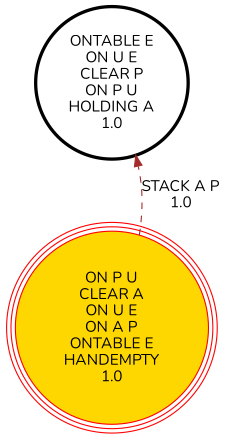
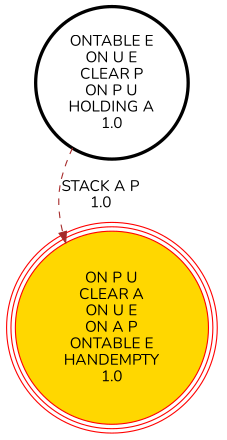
(142, 201) -> (60, 189)
